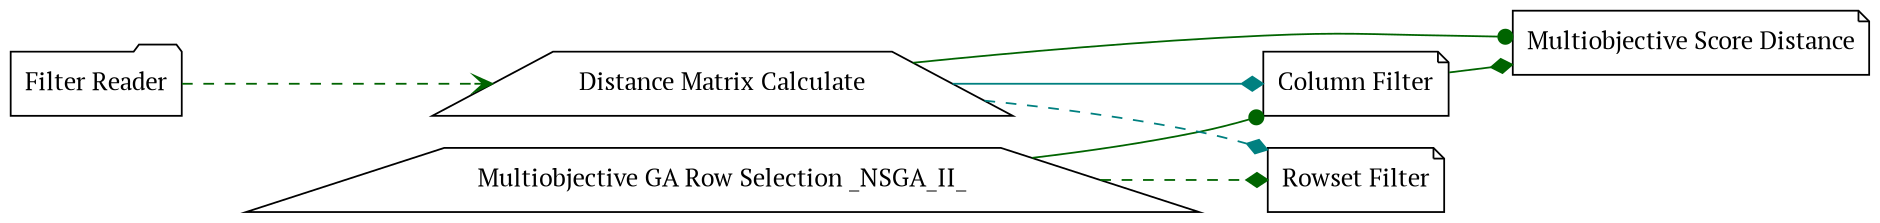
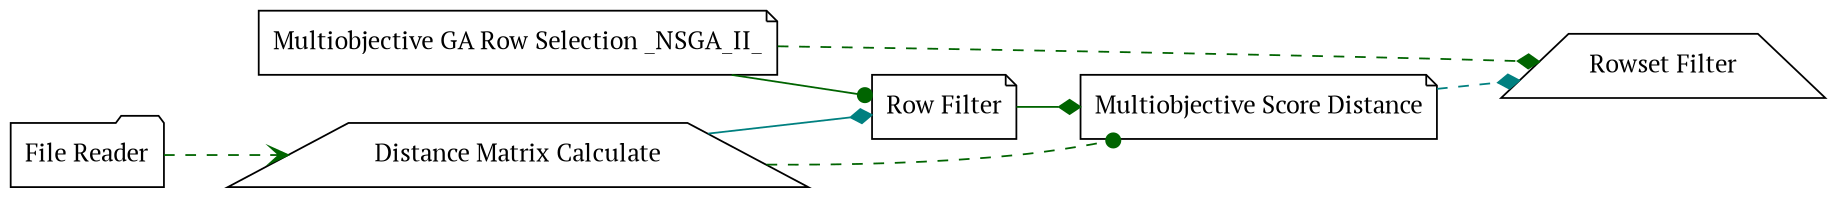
(1205, 39) -> (937, 161)
(96, 84) -> (87, 155)
(1356, 84) -> (944, 107)
(1116, 117) -> (1467, 86)
(723, 180) -> (518, 43)
(1356, 180) -> (1663, 66)
